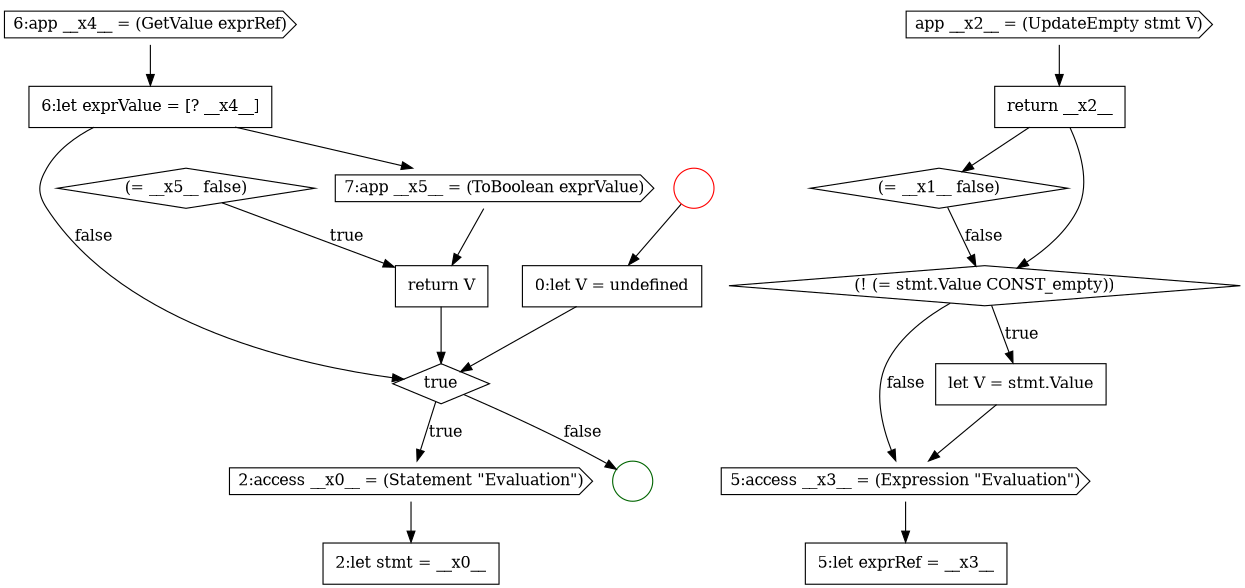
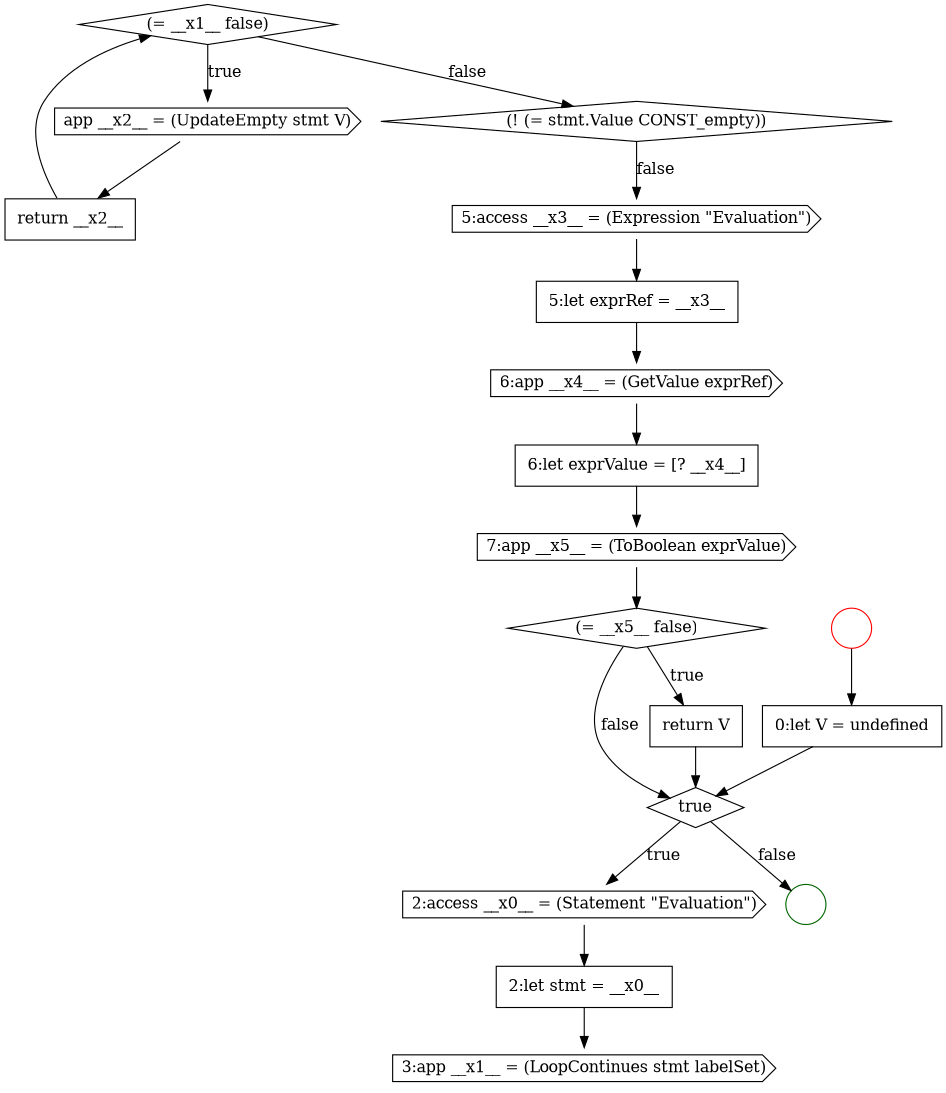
none -> (208, 67)
(1080, 204) -> none
(471, 232) -> (637, 582)
(154, 303) -> (596, 732)
none -> (637, 337)
(1020, 384) -> none
none -> (584, 1068)
